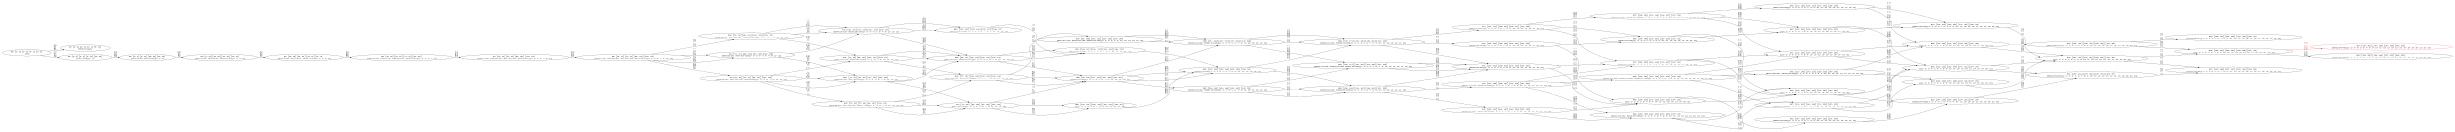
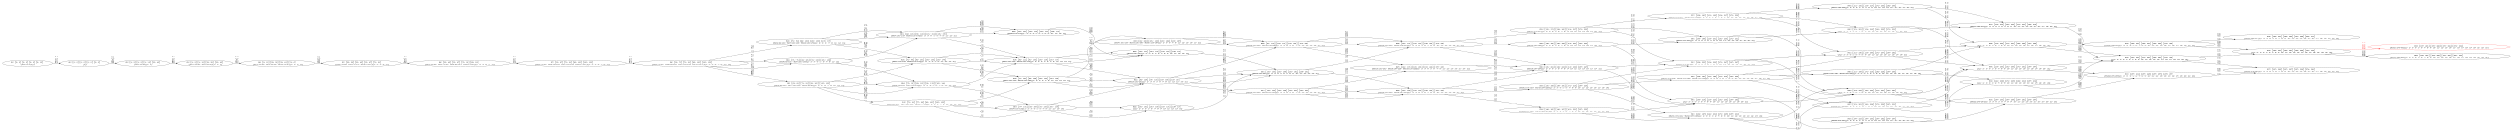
(55, 50) -> (56, 63)
